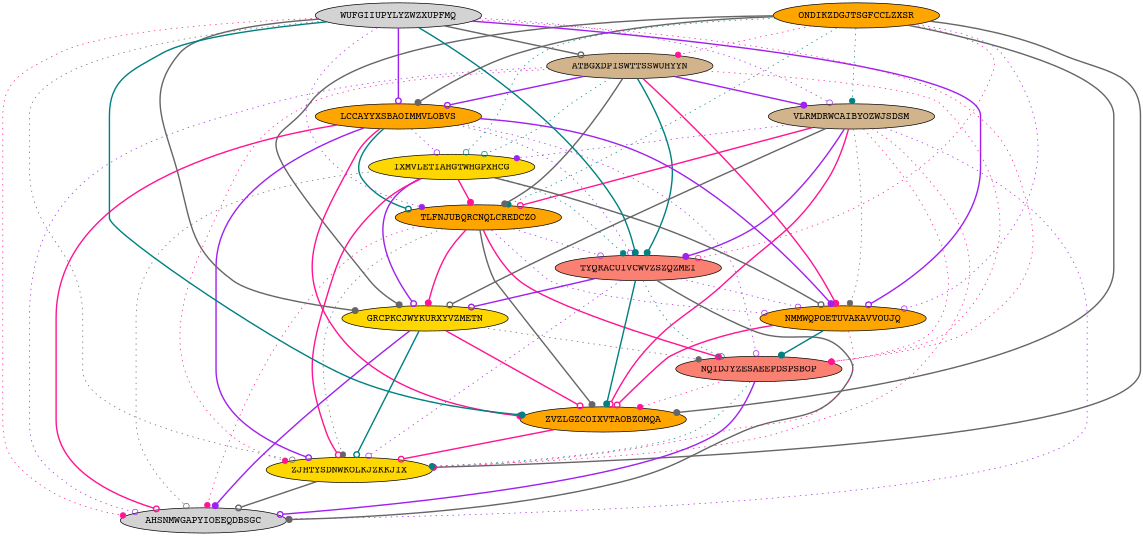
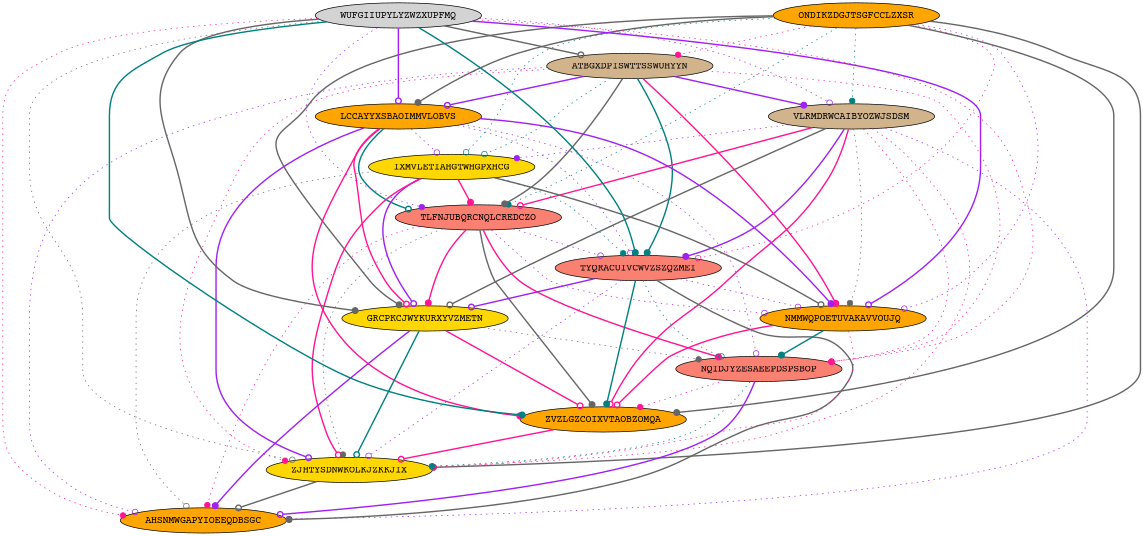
(478, 217) -> (478, 217)
(73, 258) -> (361, 217)
(203, 520) -> (203, 520)
